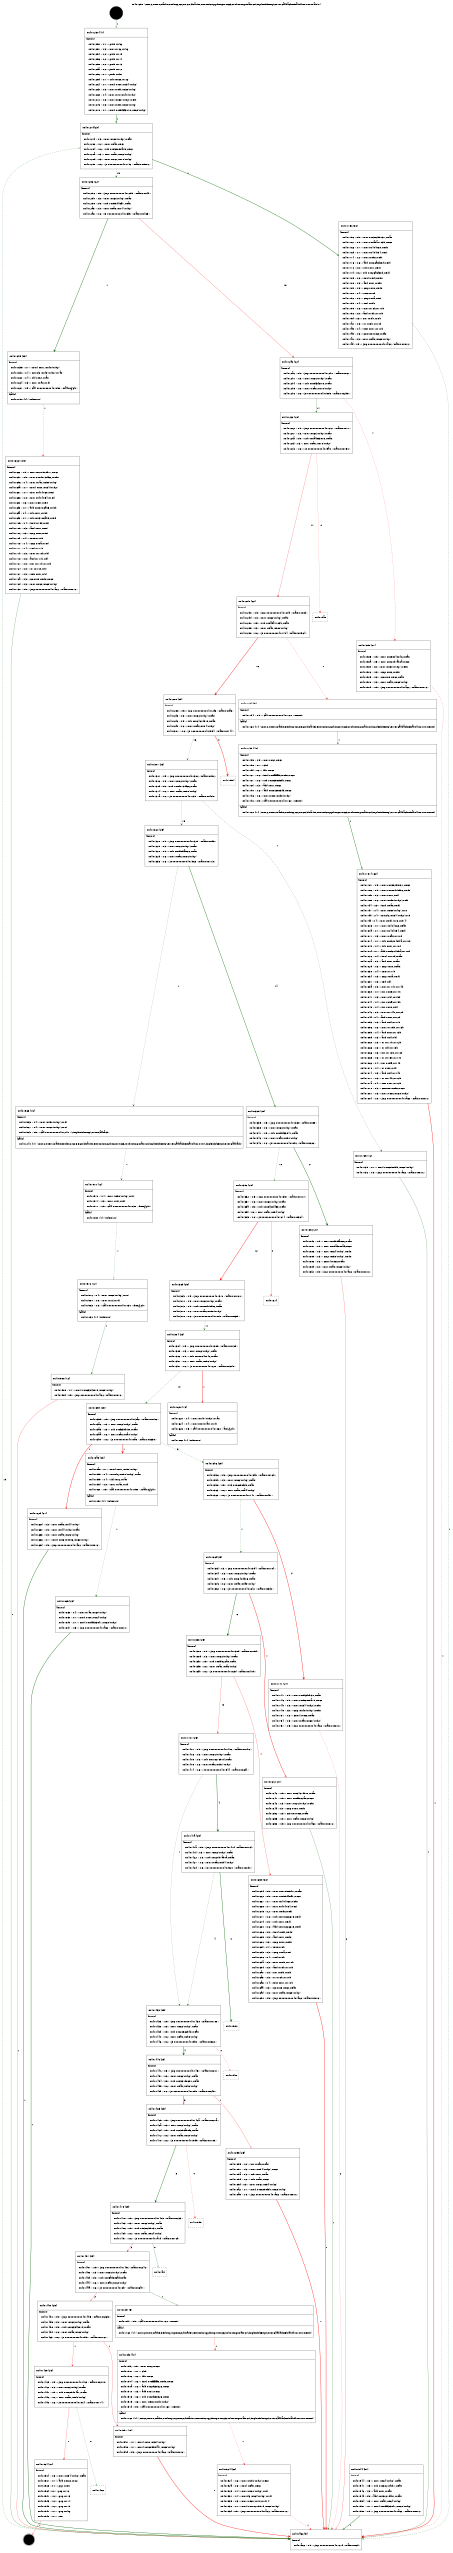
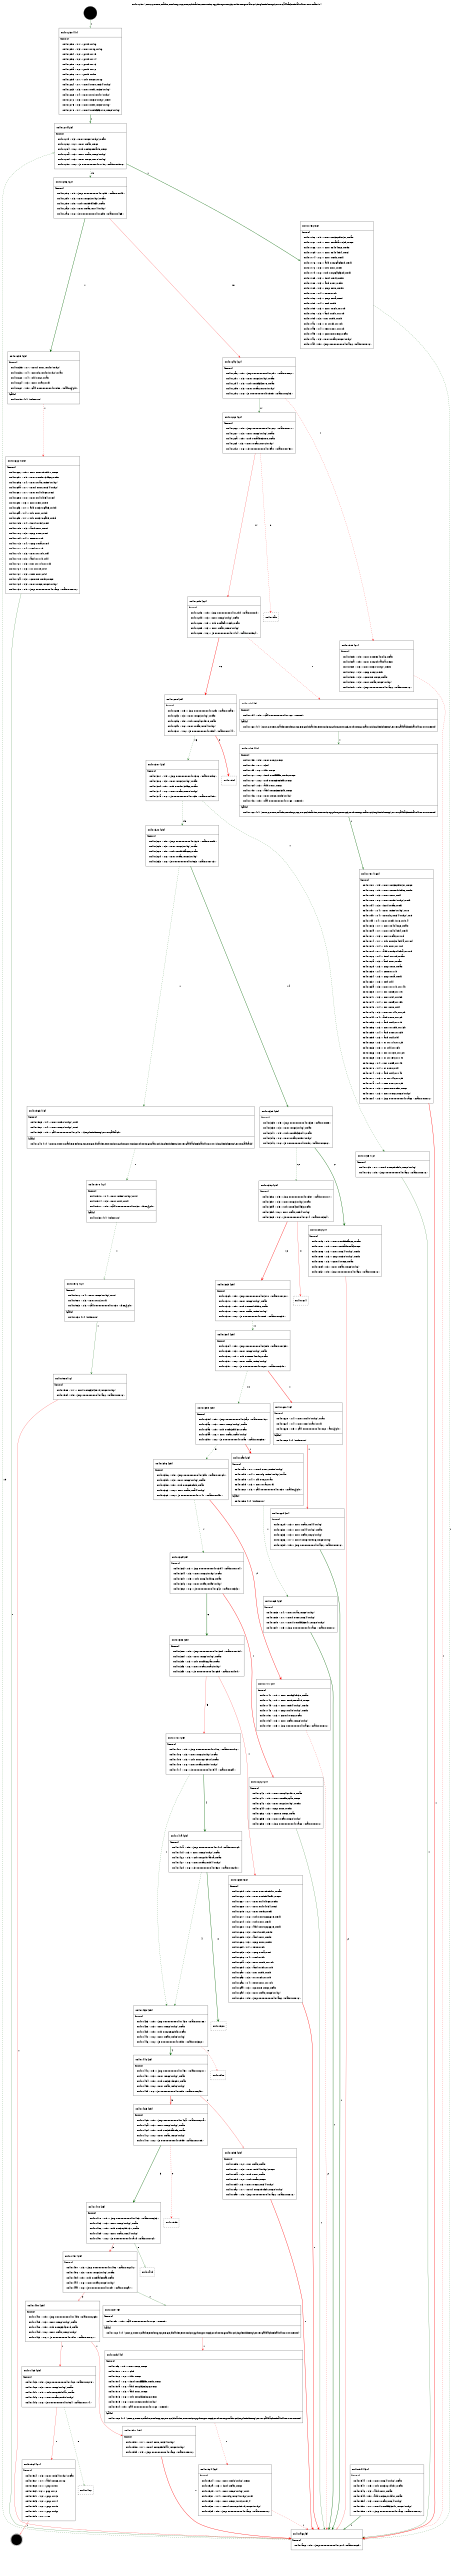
(74, 1474) -> (307, 1476)
